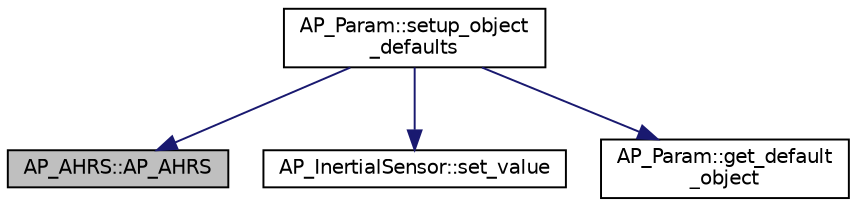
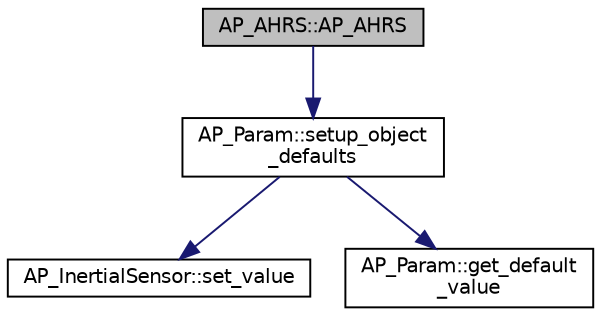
(263, 105) -> (313, 72)
(725, 169) -> (469, 278)
